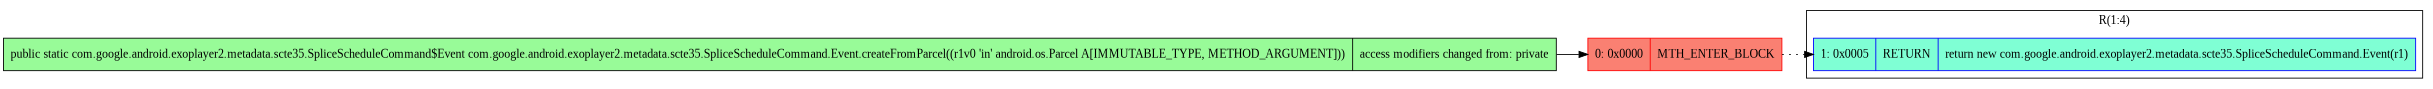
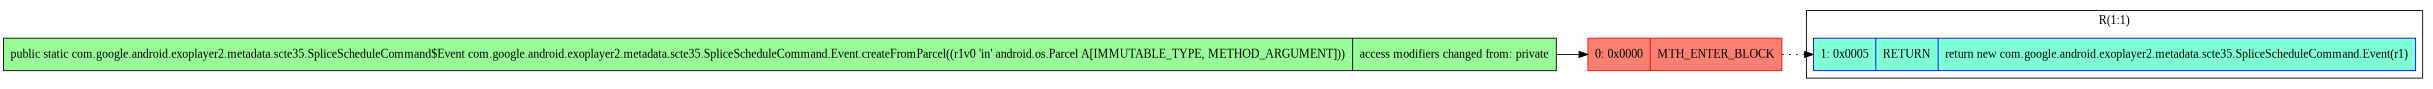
(2115, 21) -> (2115, 21)
